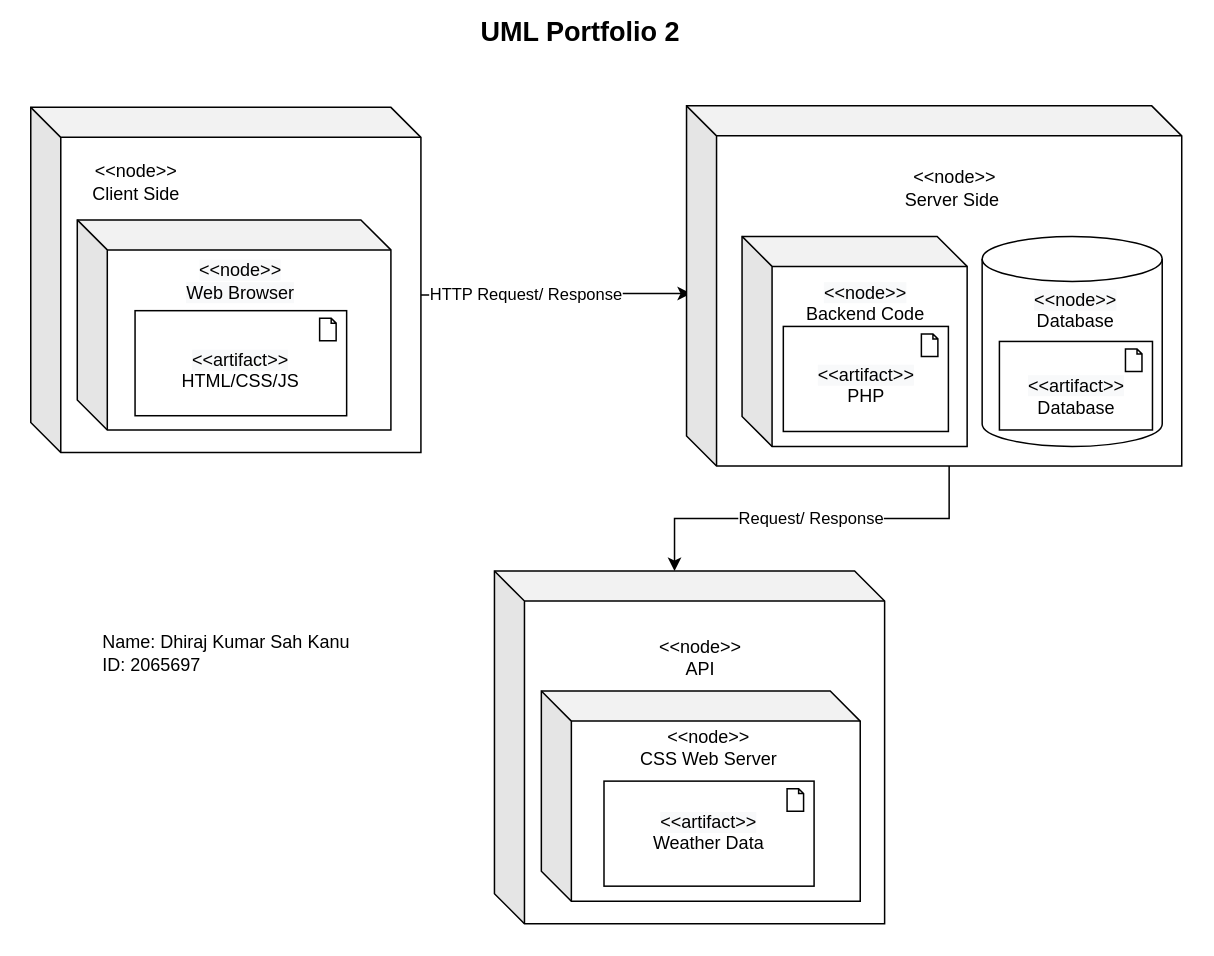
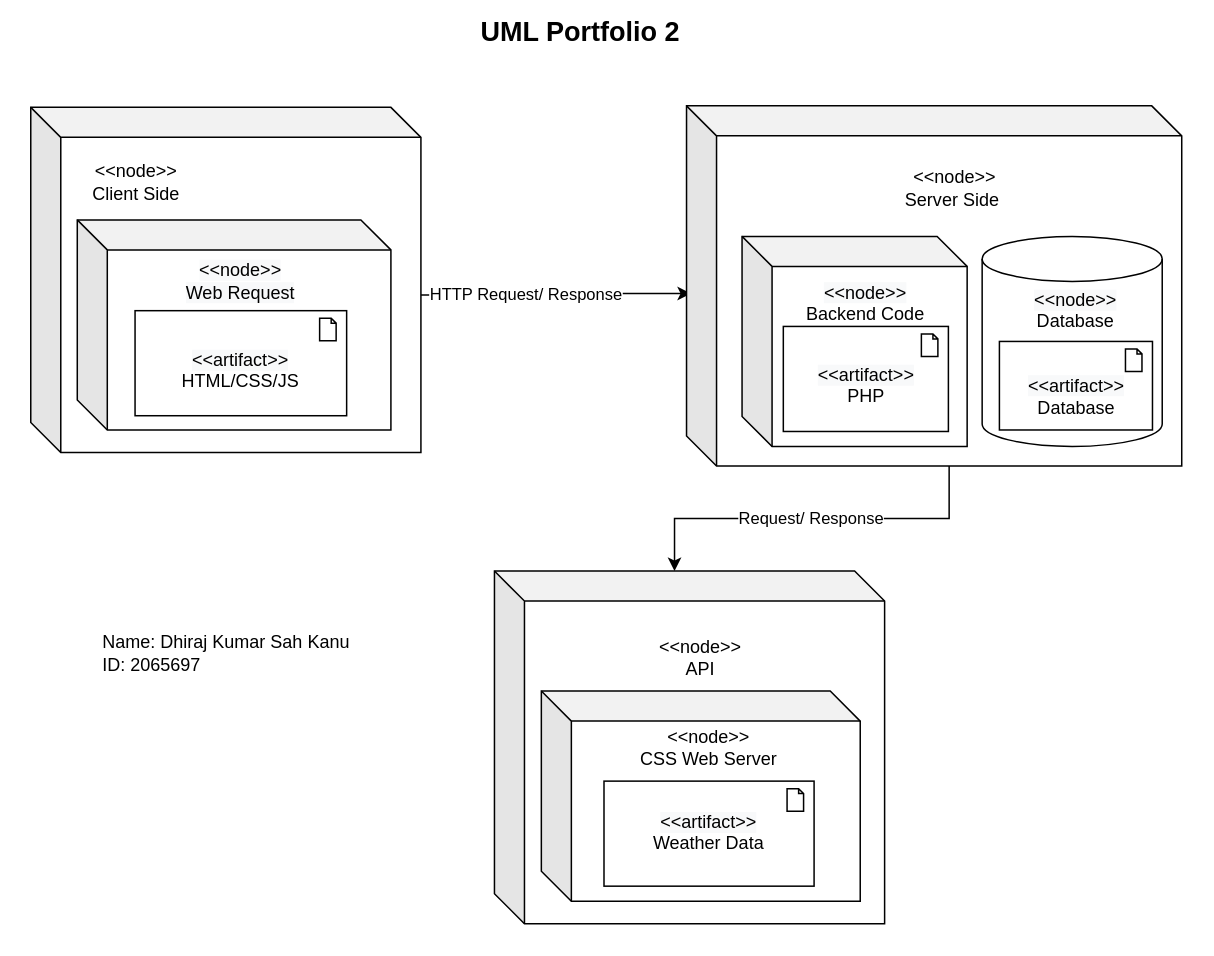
(241, 281) -> (241, 281)
